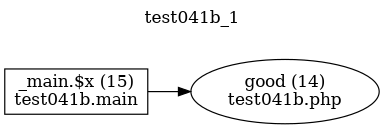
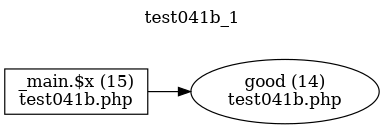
(76, 92) -> (76, 92)
